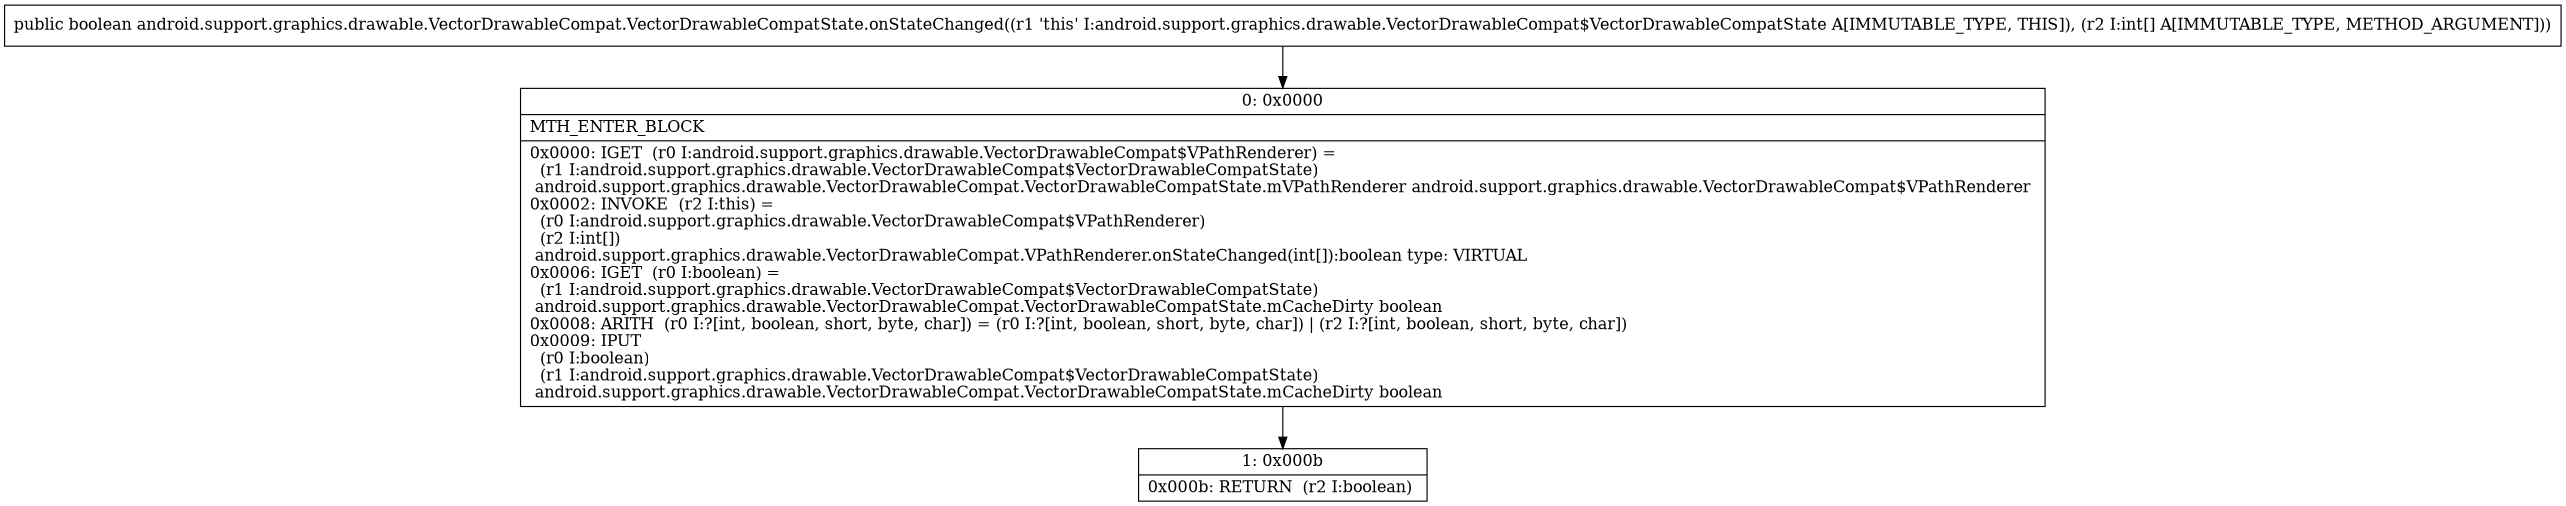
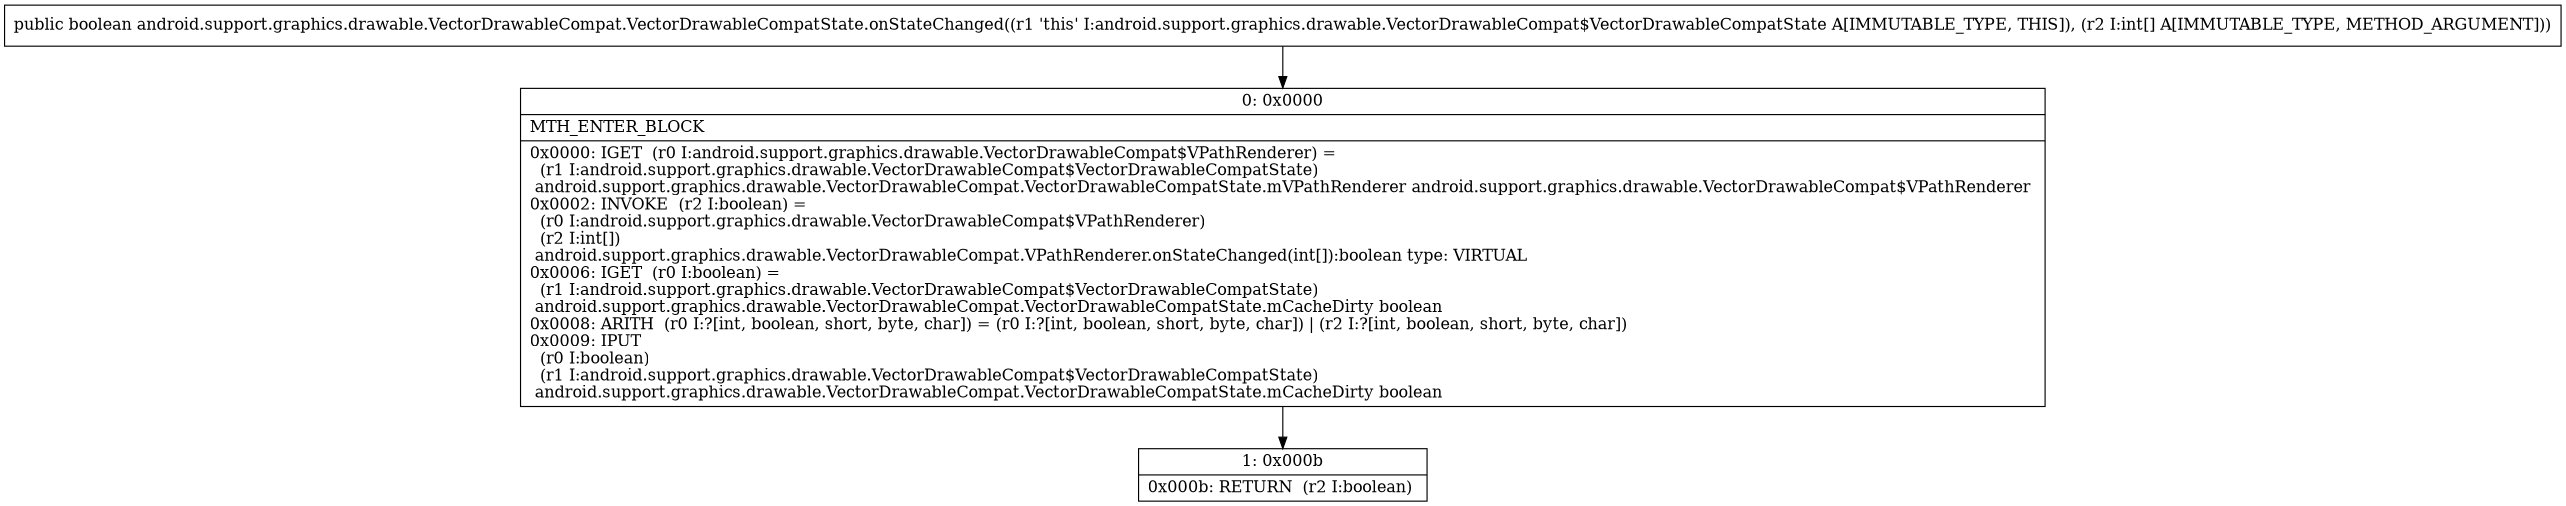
(655, 205) -> (671, 205)
